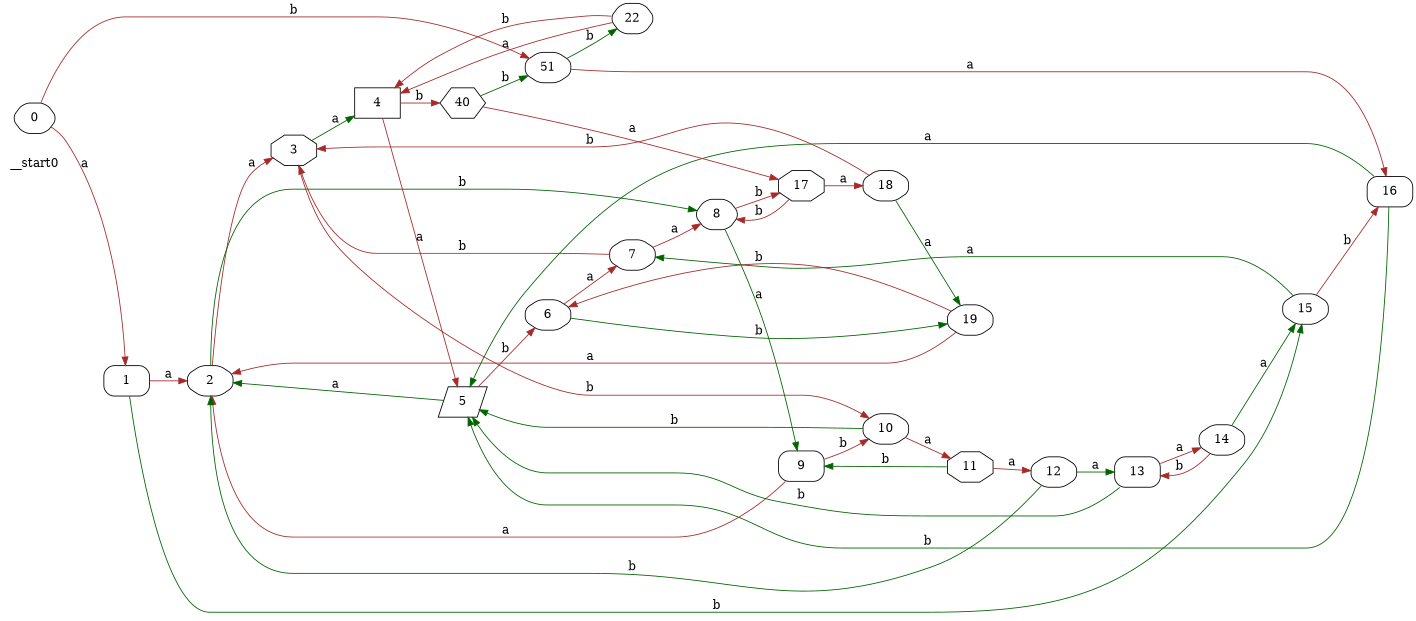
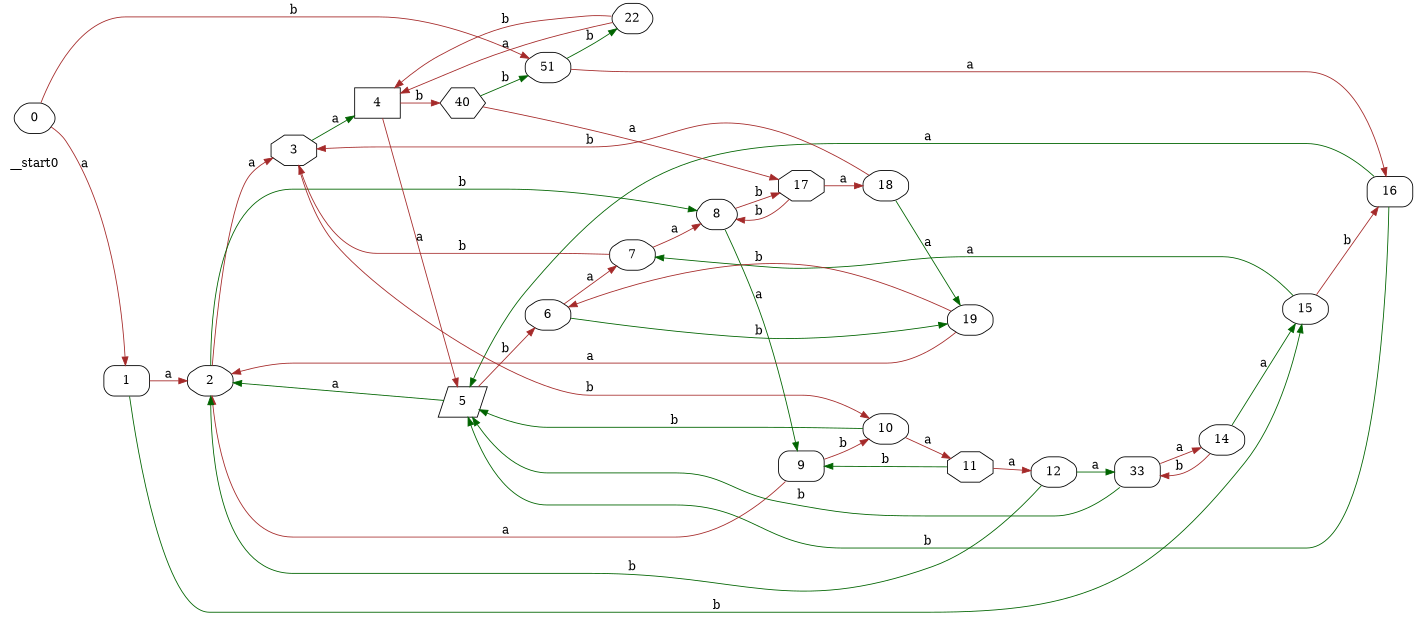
(1137, 472) -> (1137, 472)
